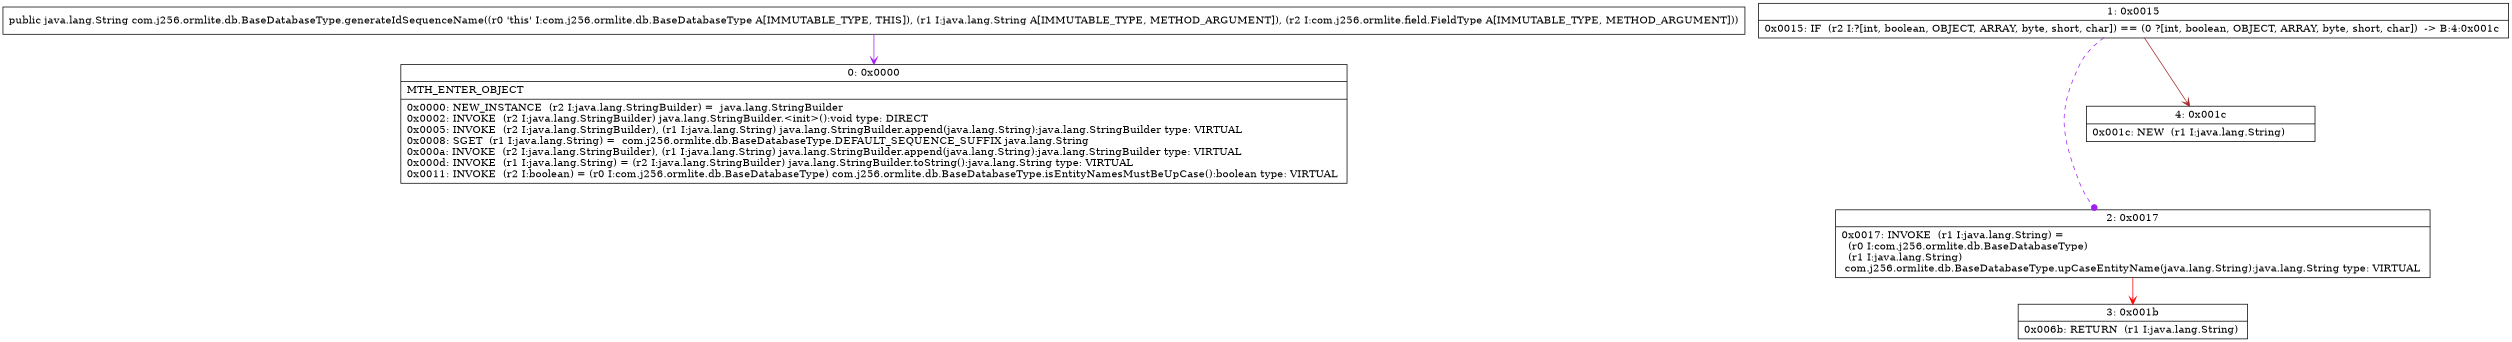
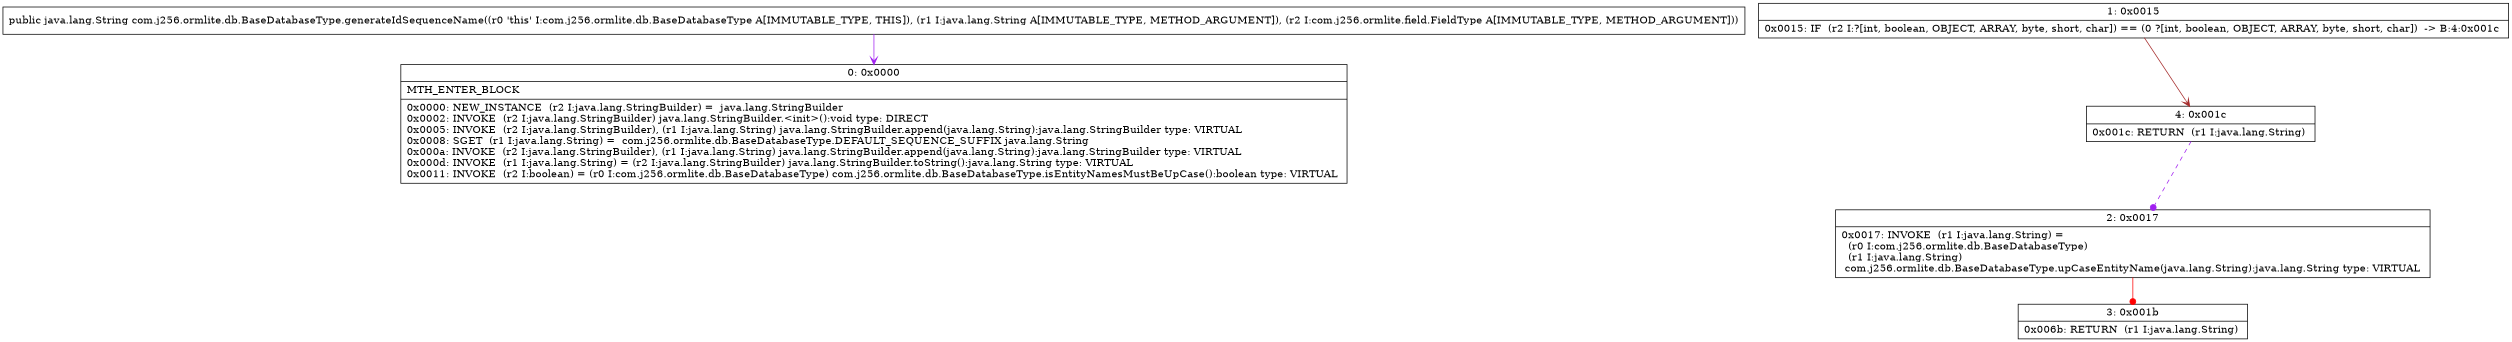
(465, 90) -> (464, 90)
(2064, 118) -> (2173, 173)
(2190, 132) -> (2201, 132)
(2133, 288) -> (2133, 288)
